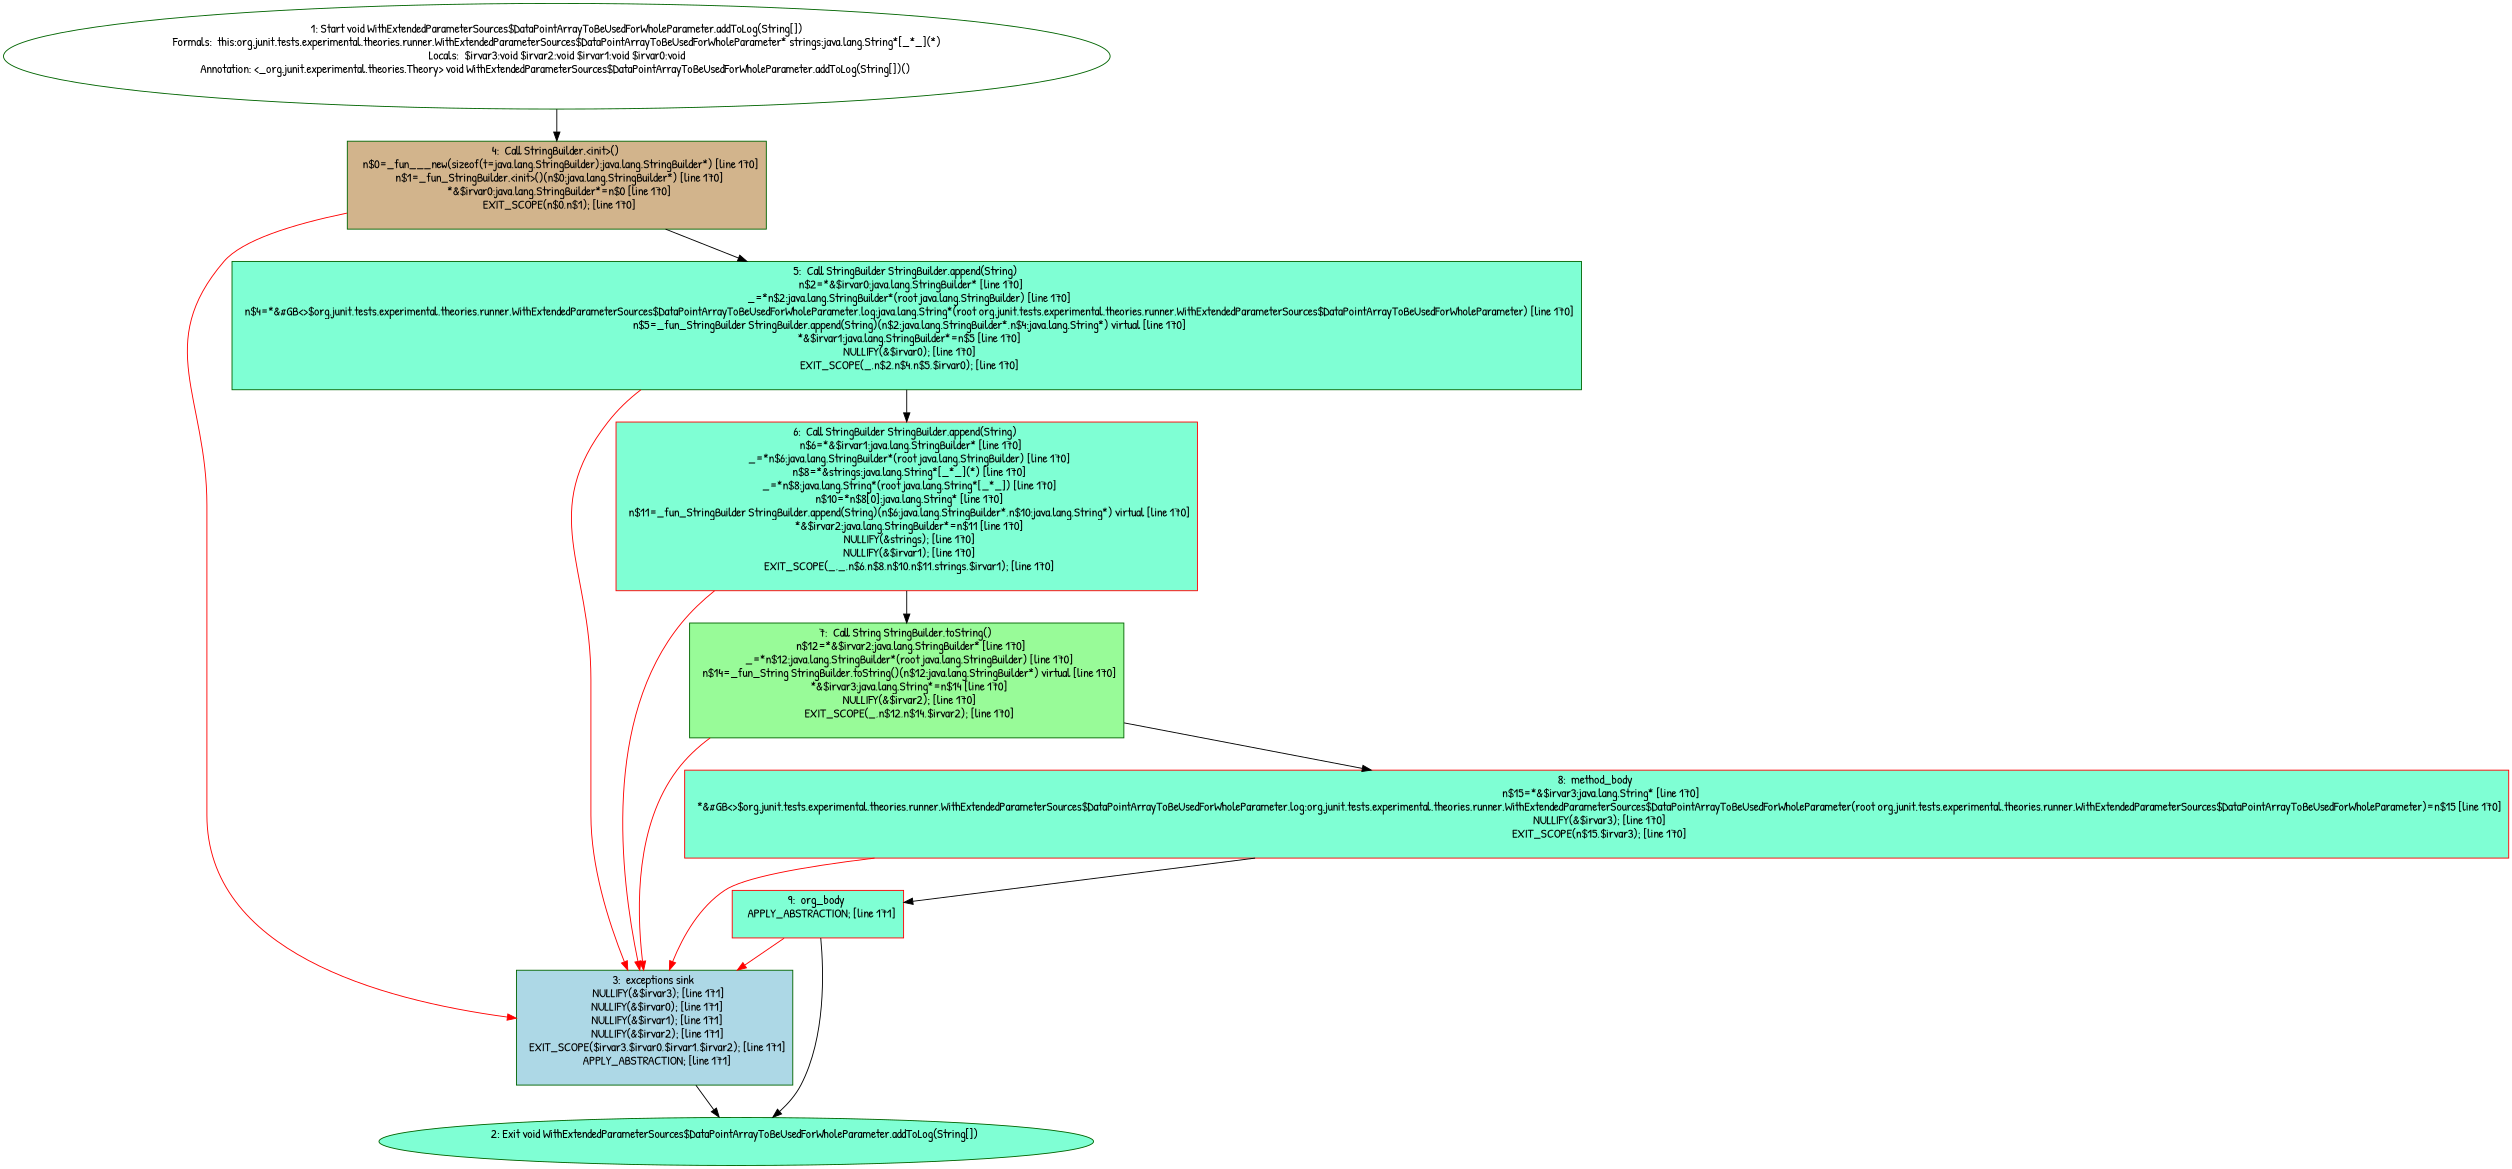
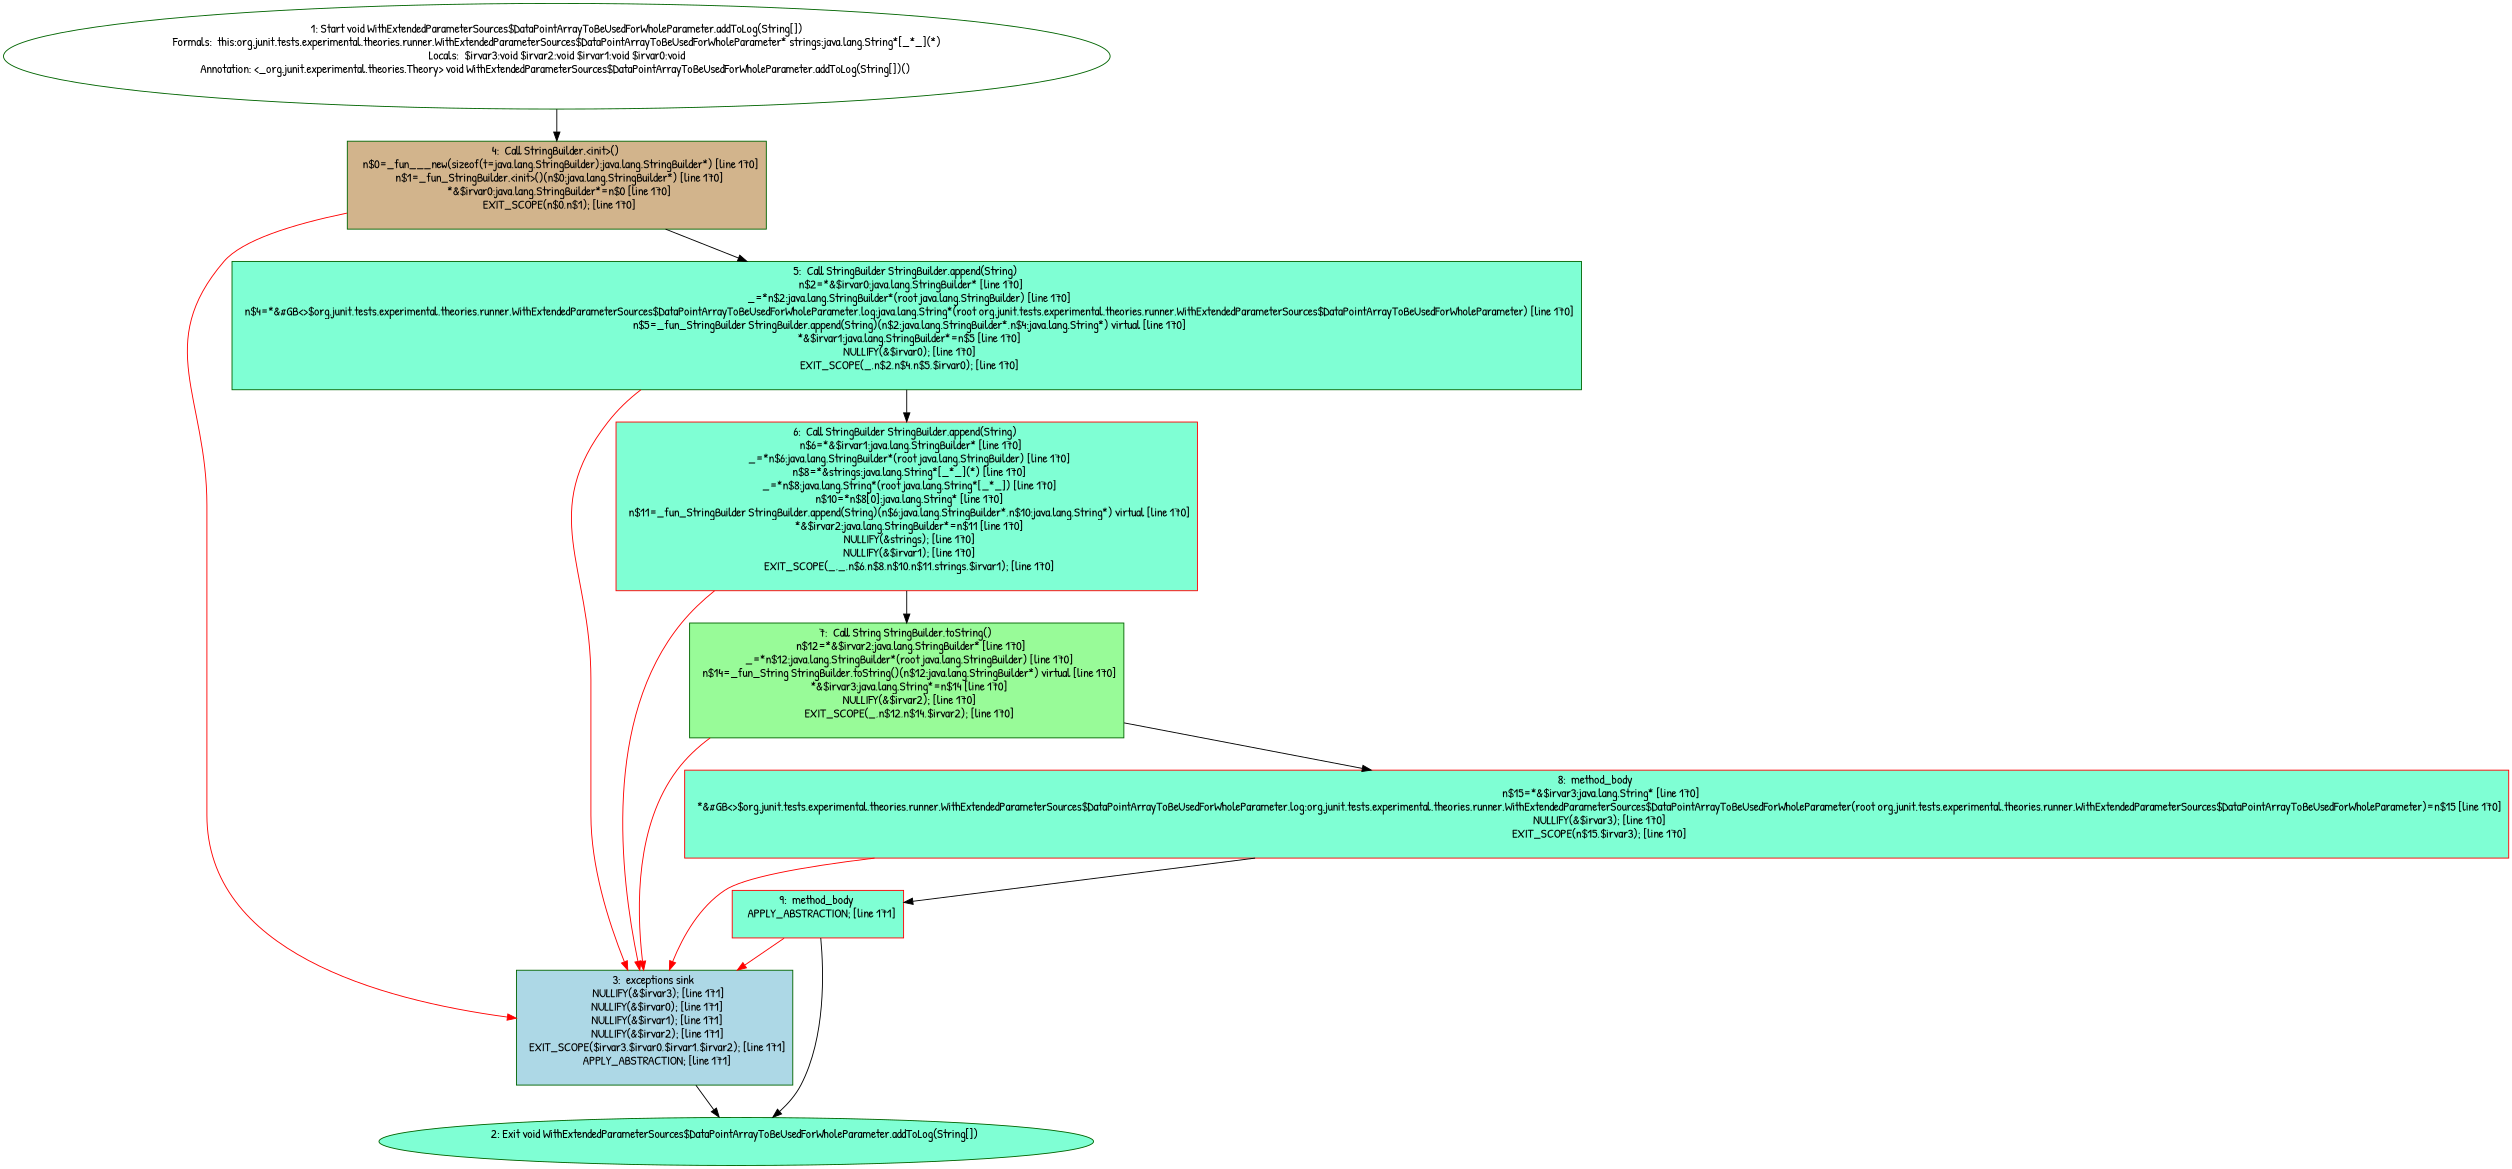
(818, 914) -> (818, 914)
